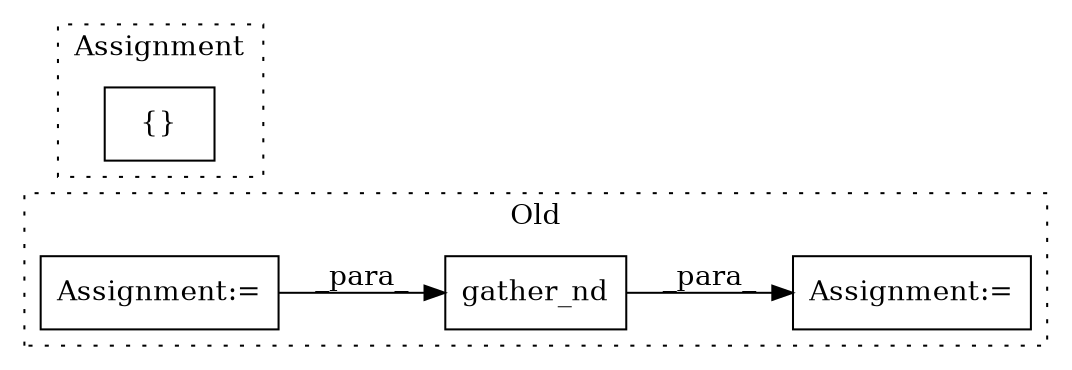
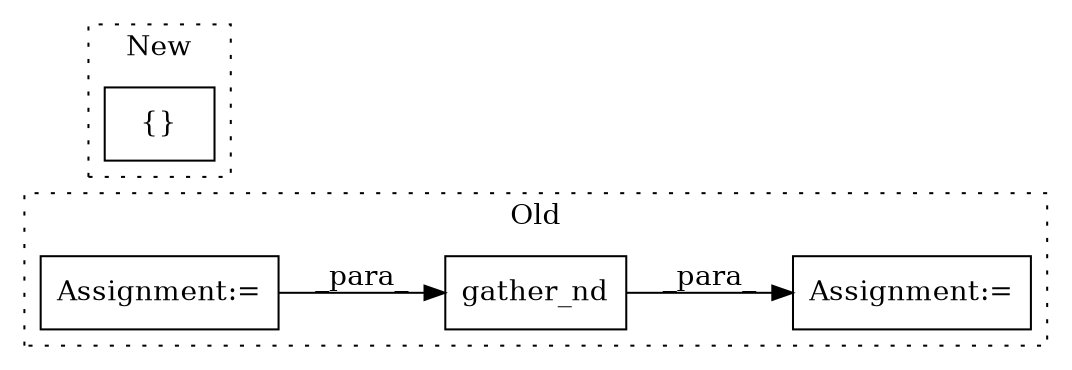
(161, 48) -> (160, 48)
